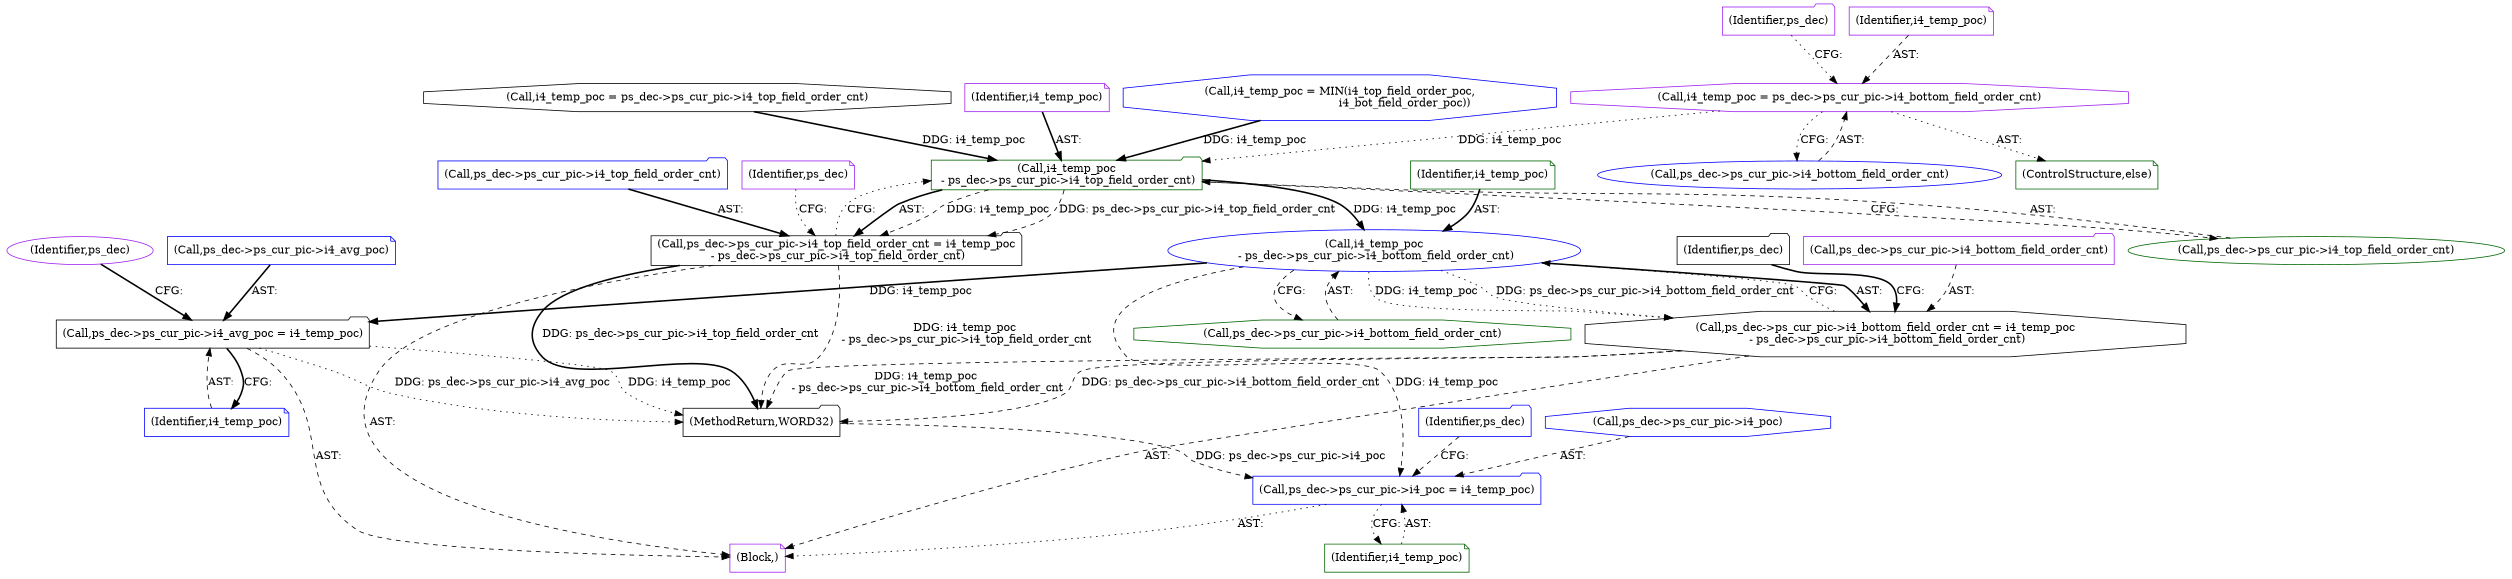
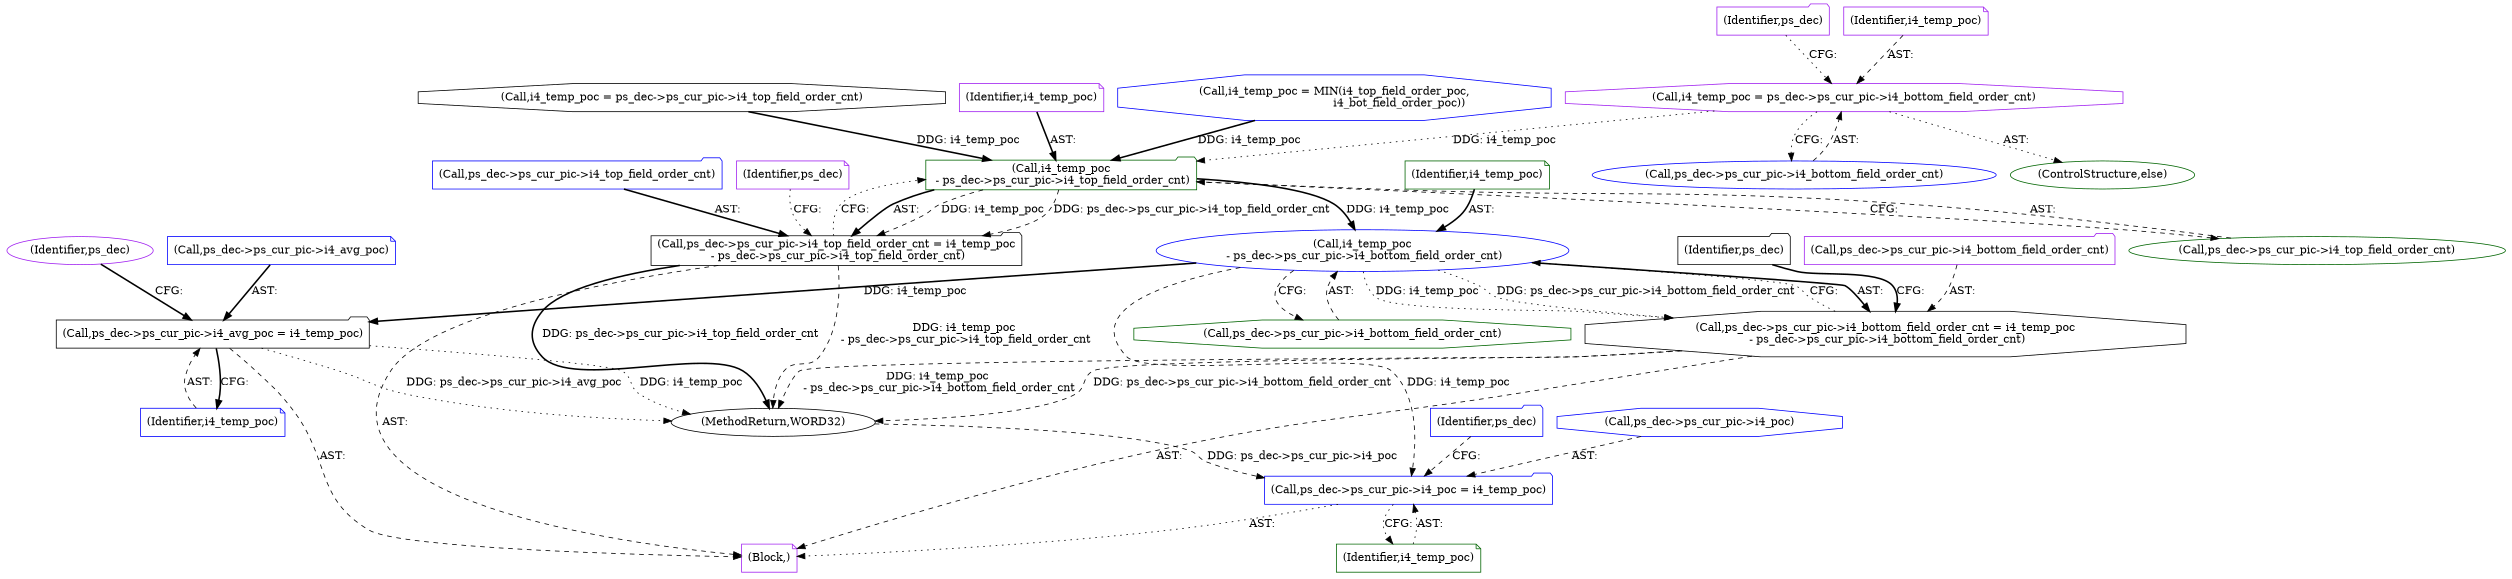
(2087, 175) -> (2103, 175)
(762, 422) -> (773, 422)
